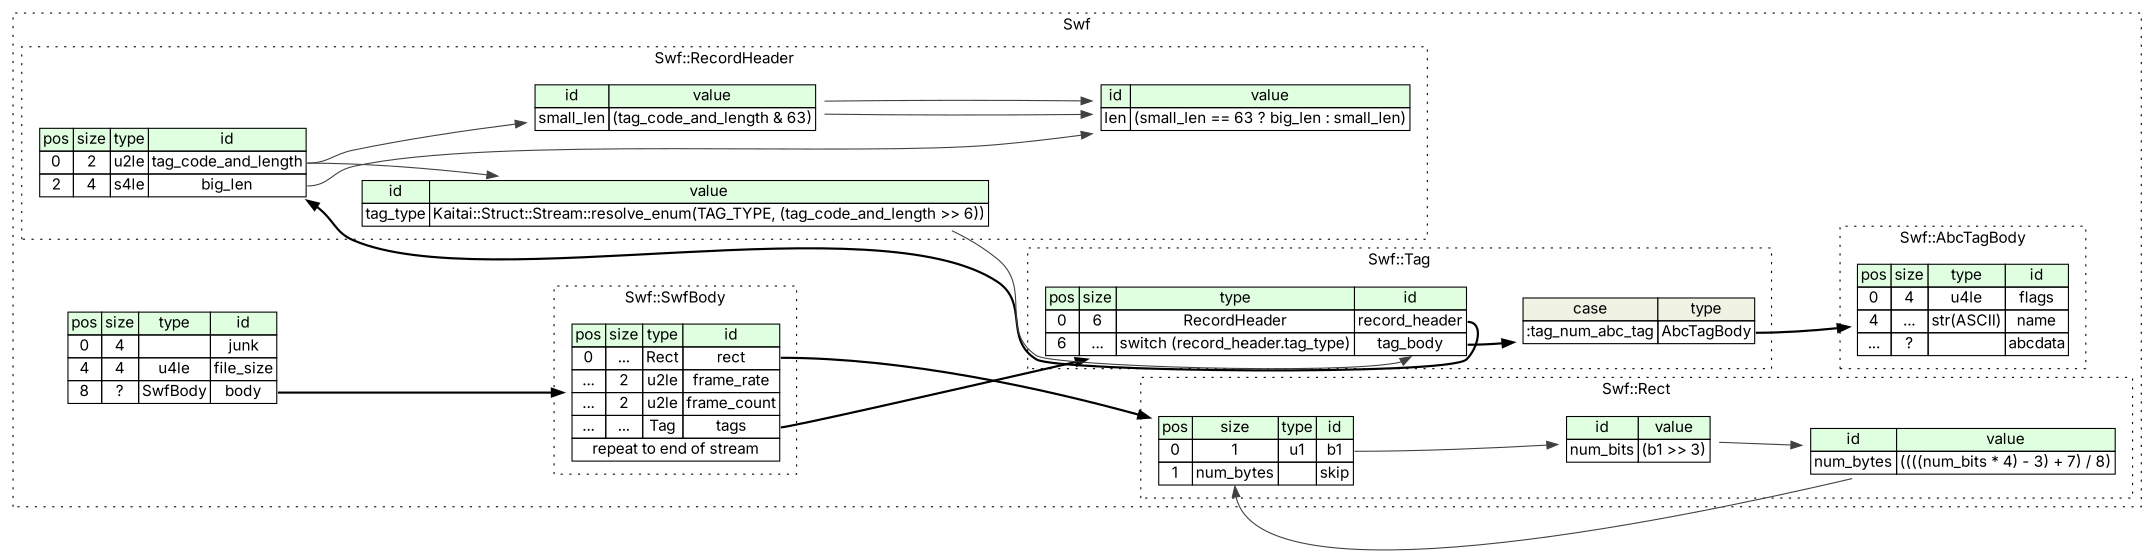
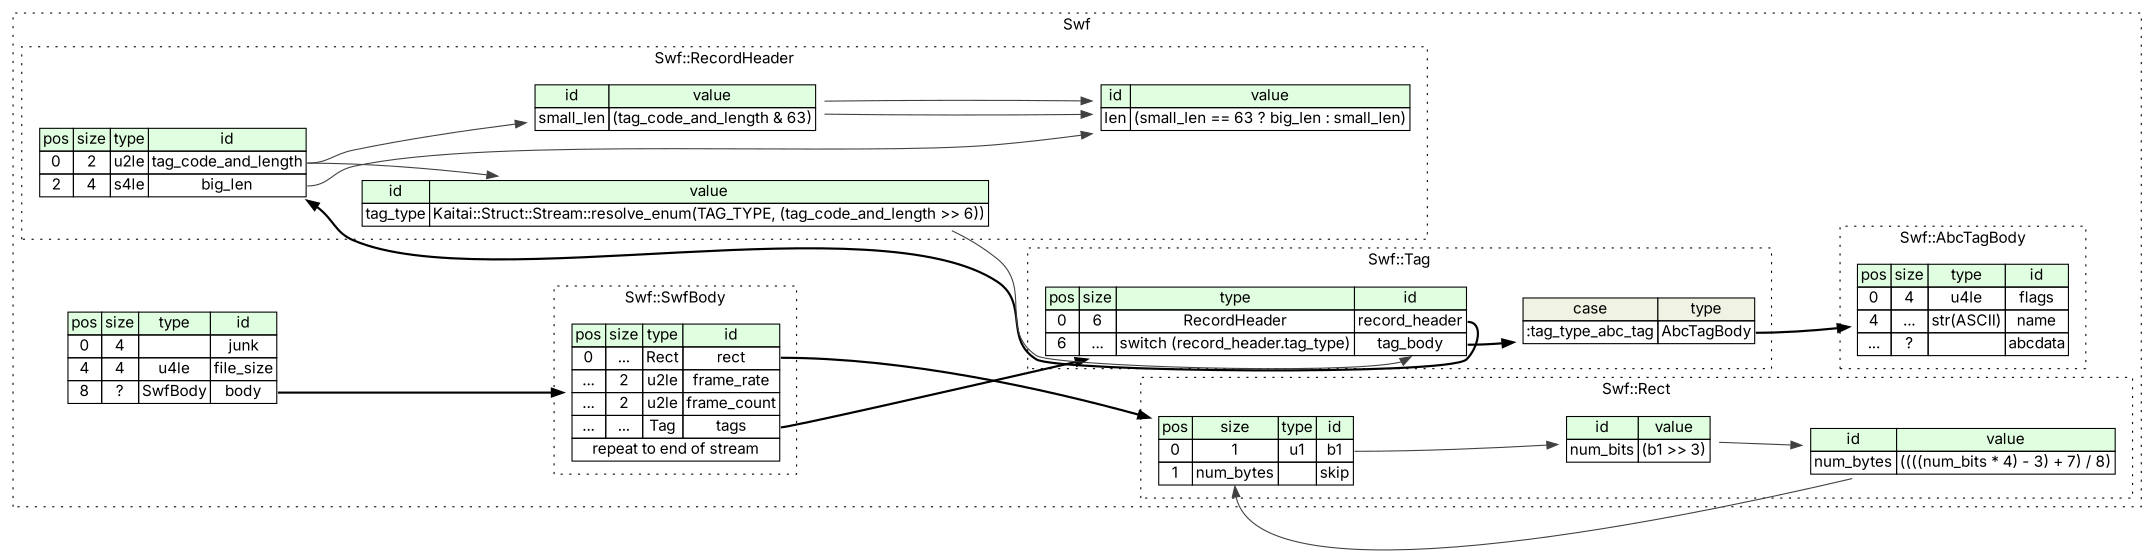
(1590, 332) -> (1590, 332)
